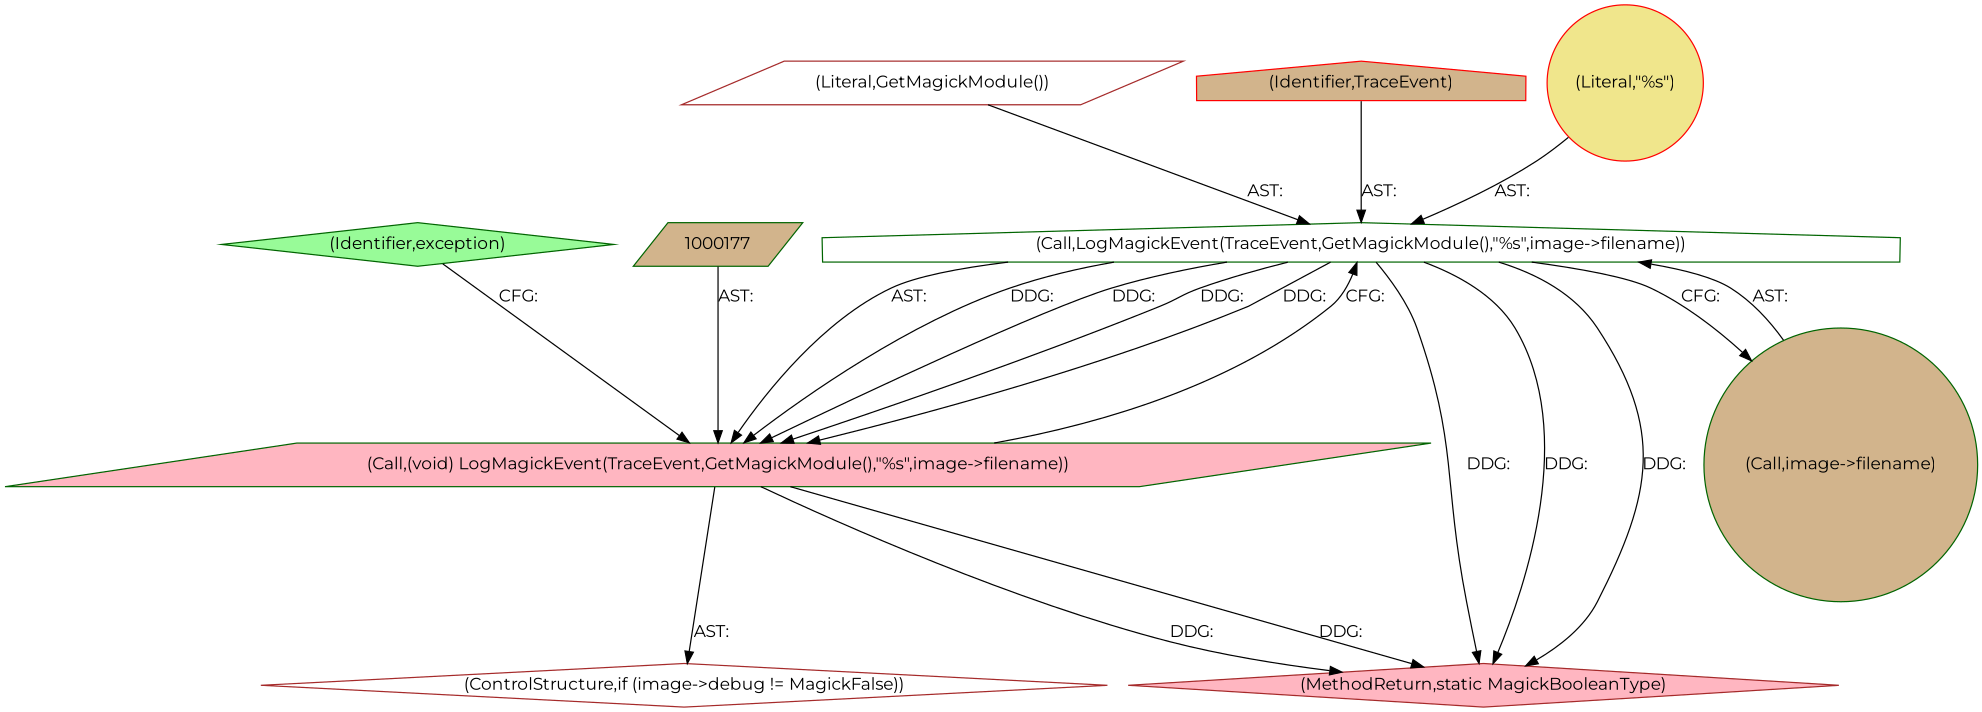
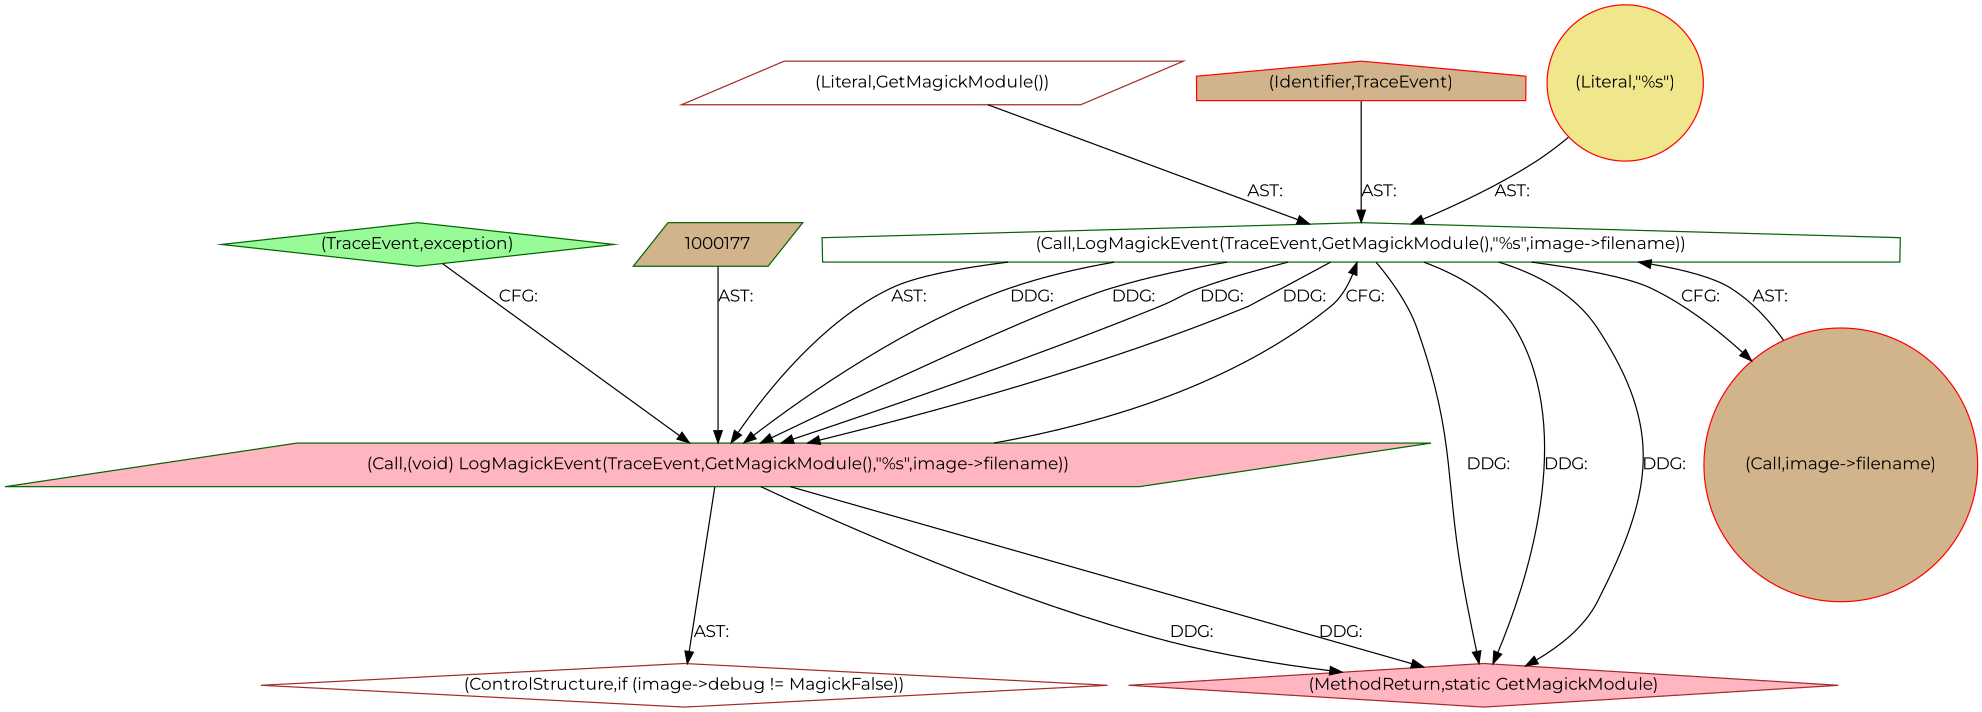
(418, 244) -> (418, 244)
(1841, 465) -> (1841, 465)
(1483, 685) -> (1483, 685)
